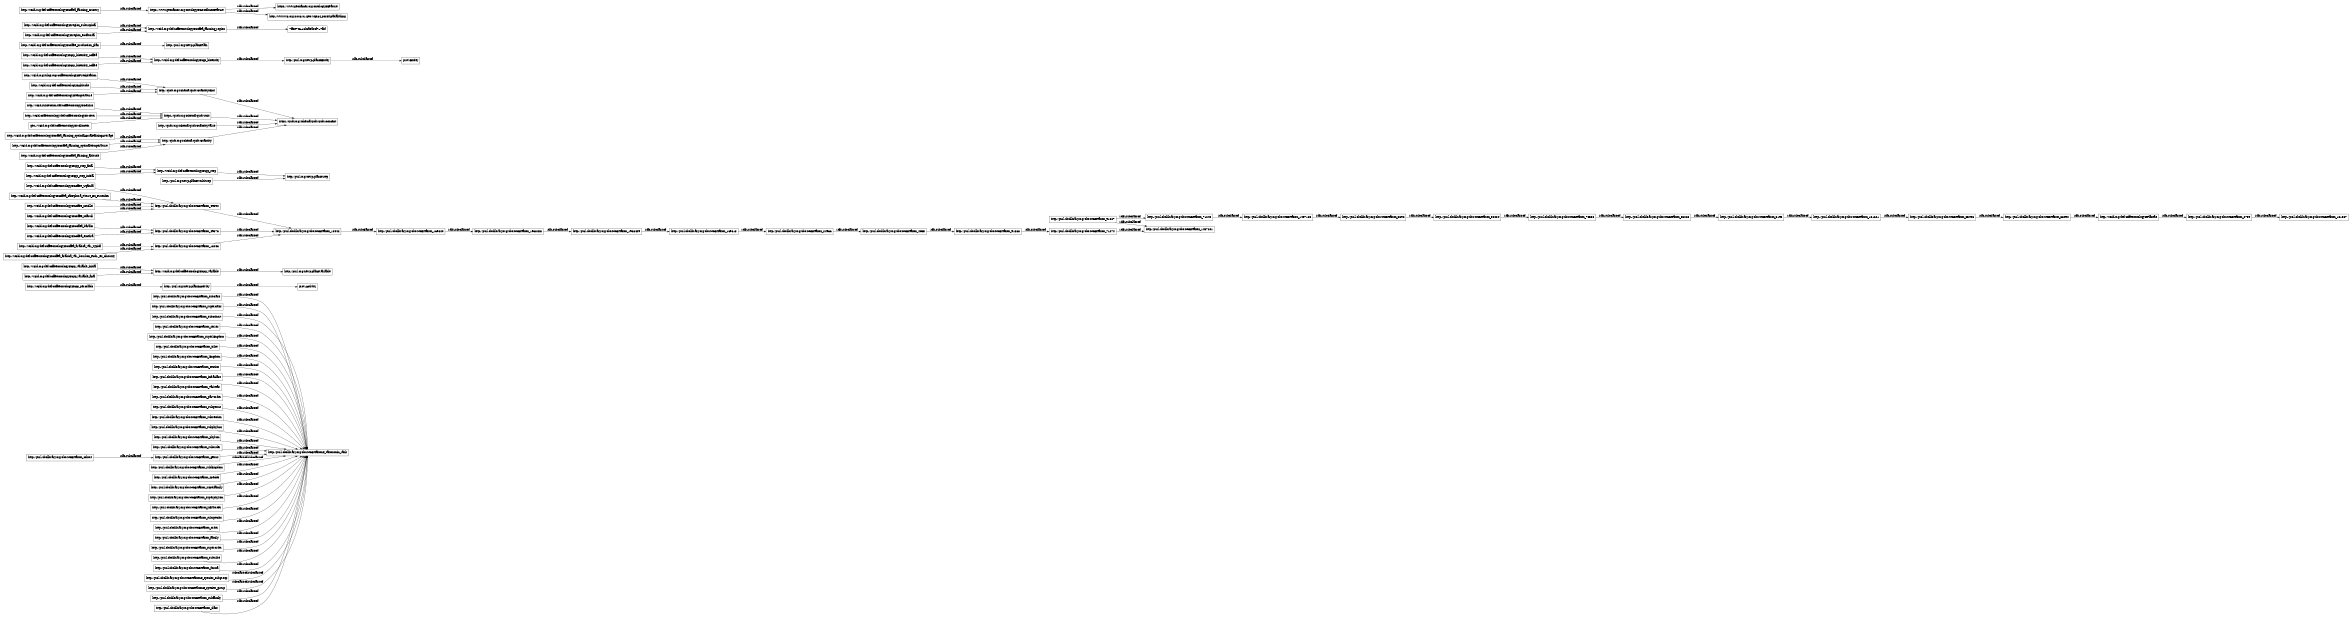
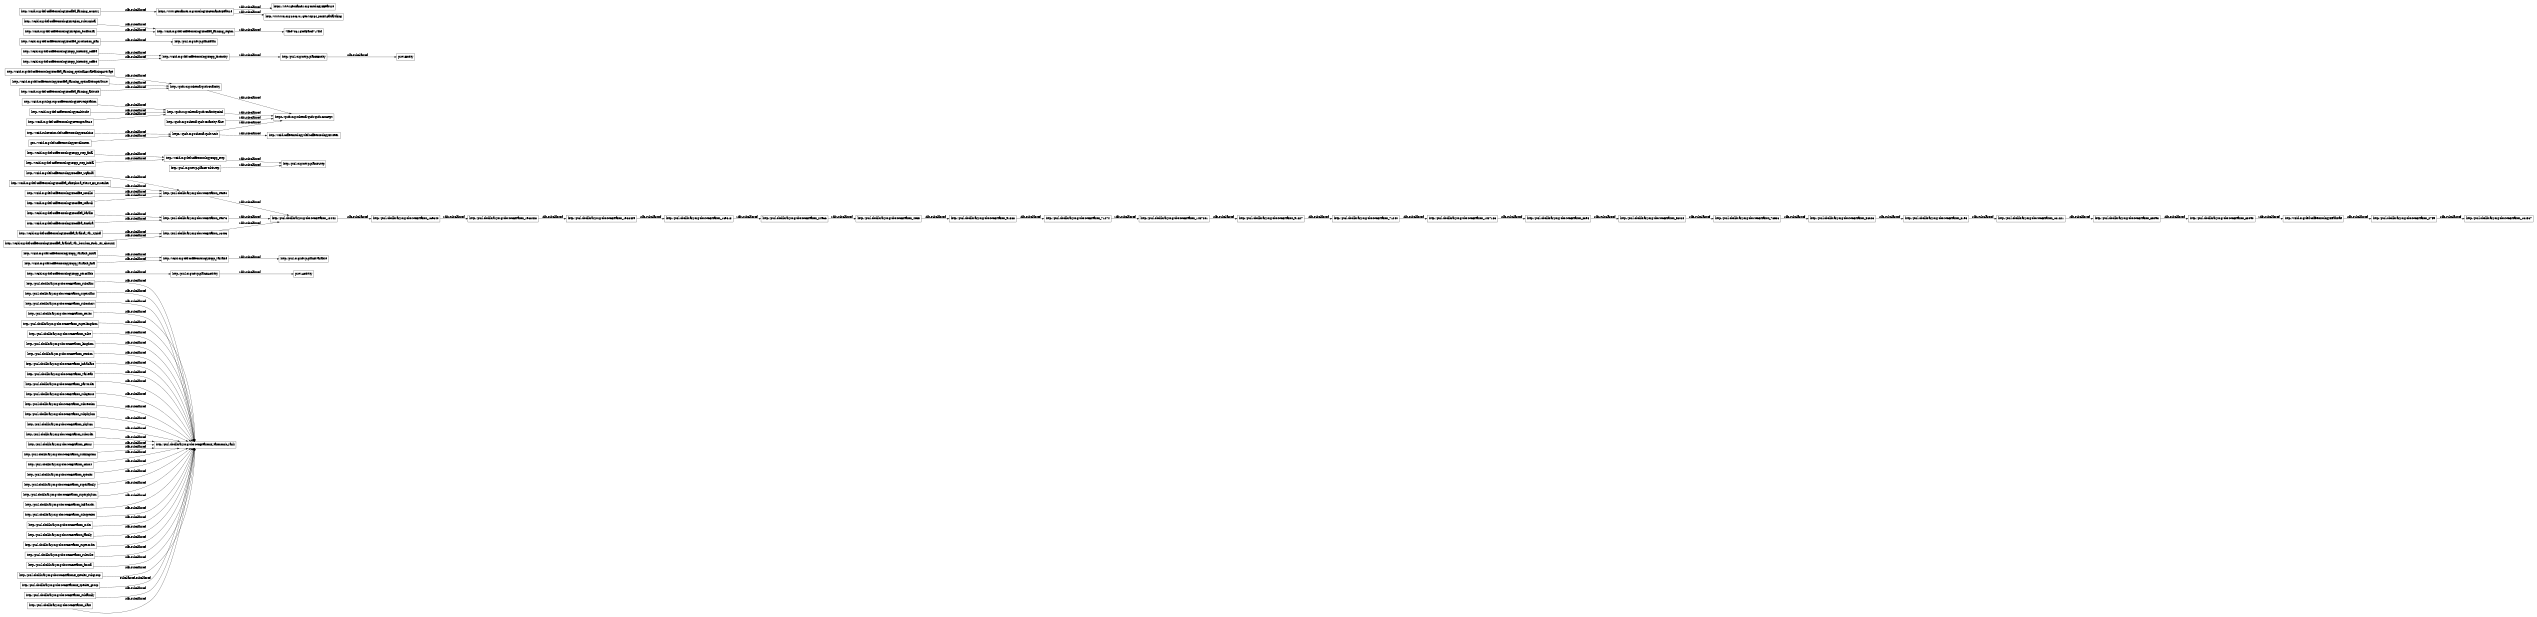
(129, 116) -> (242, 135)
(1130, 224) -> (1222, 219)
(123, 458) -> (136, 457)
(248, 458) -> (135, 447)
(248, 573) -> (135, 568)
